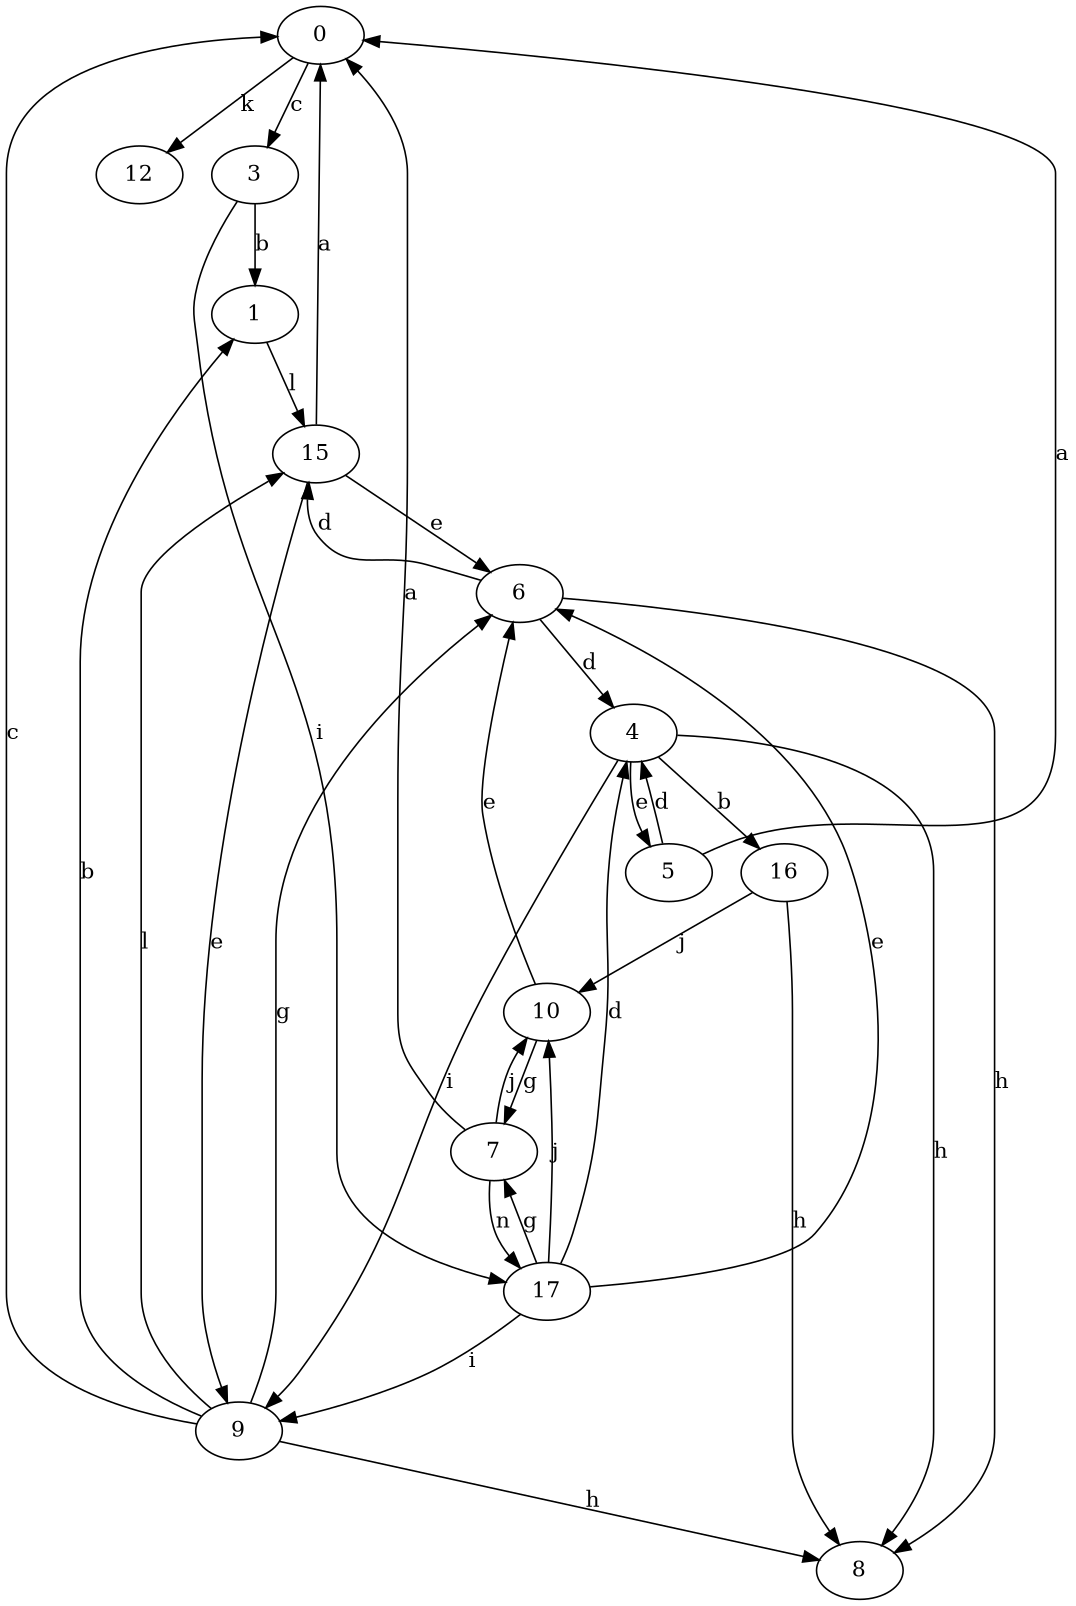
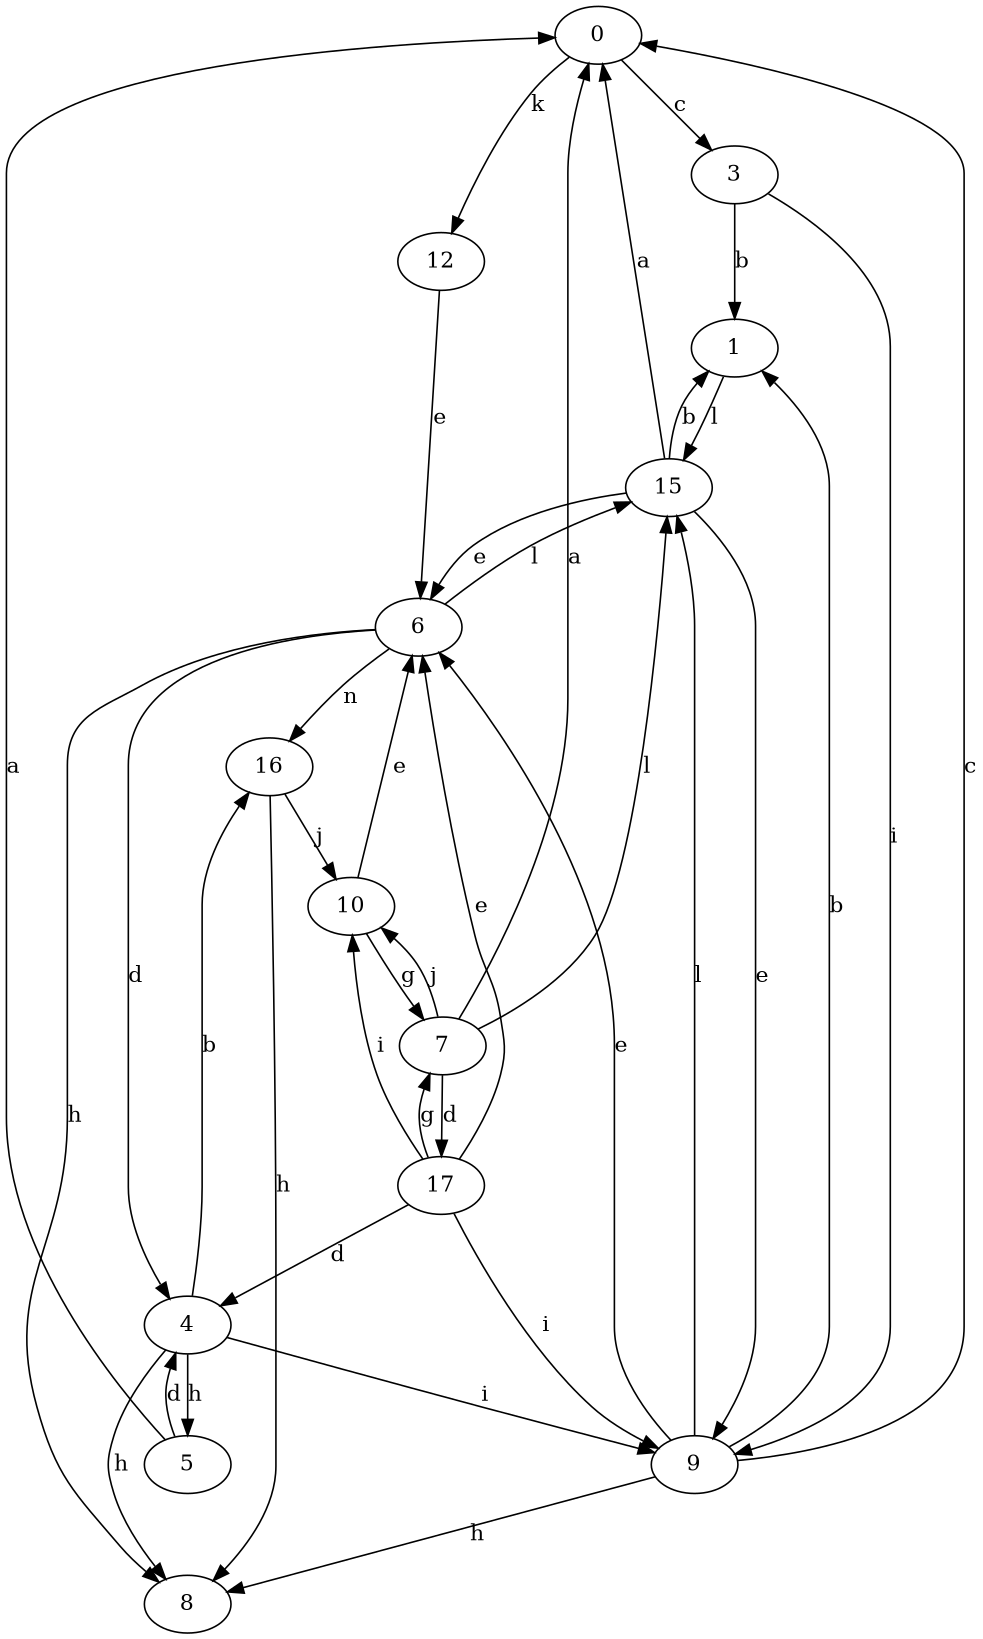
none -> (677, 418)
none -> (430, 436)
(326, 524) -> (535, 557)
none -> (342, 686)
(319, 770) -> (890, 834)
(642, 803) -> (196, 1395)
none -> (632, 812)
(284, 1012) -> (622, 1046)
(556, 1152) -> (381, 1046)
(504, 1222) -> (451, 1116)
